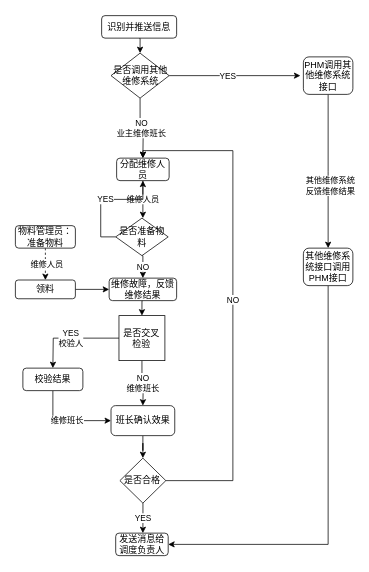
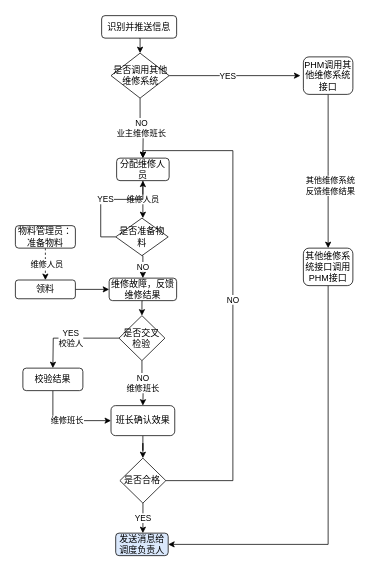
(142, 338) -> (142, 338)
(142, 544) -> (142, 544)
